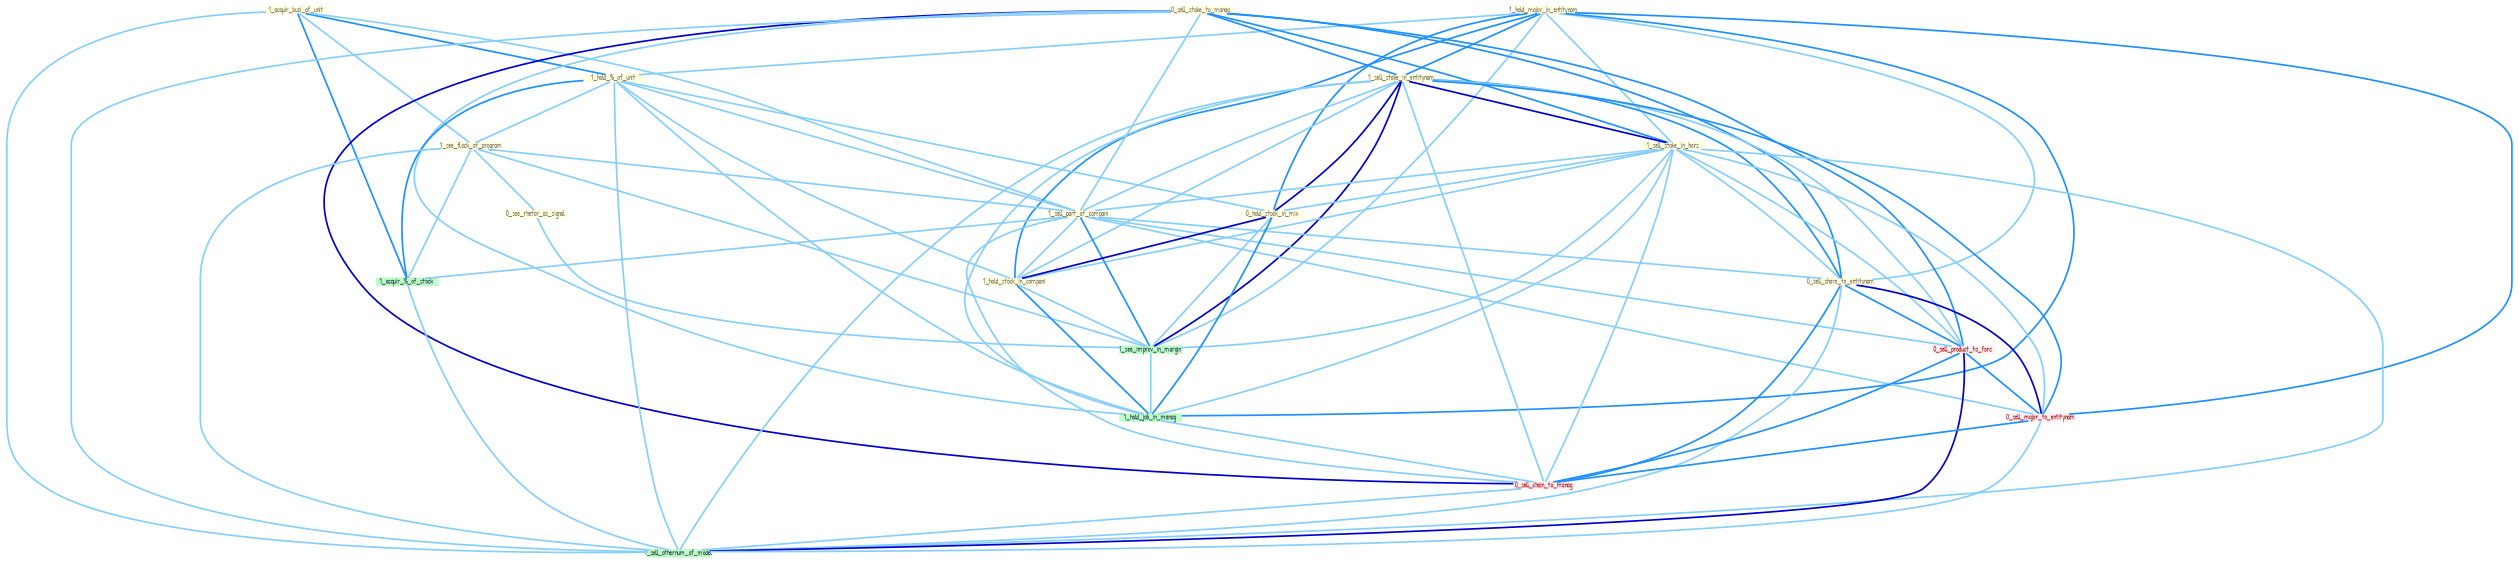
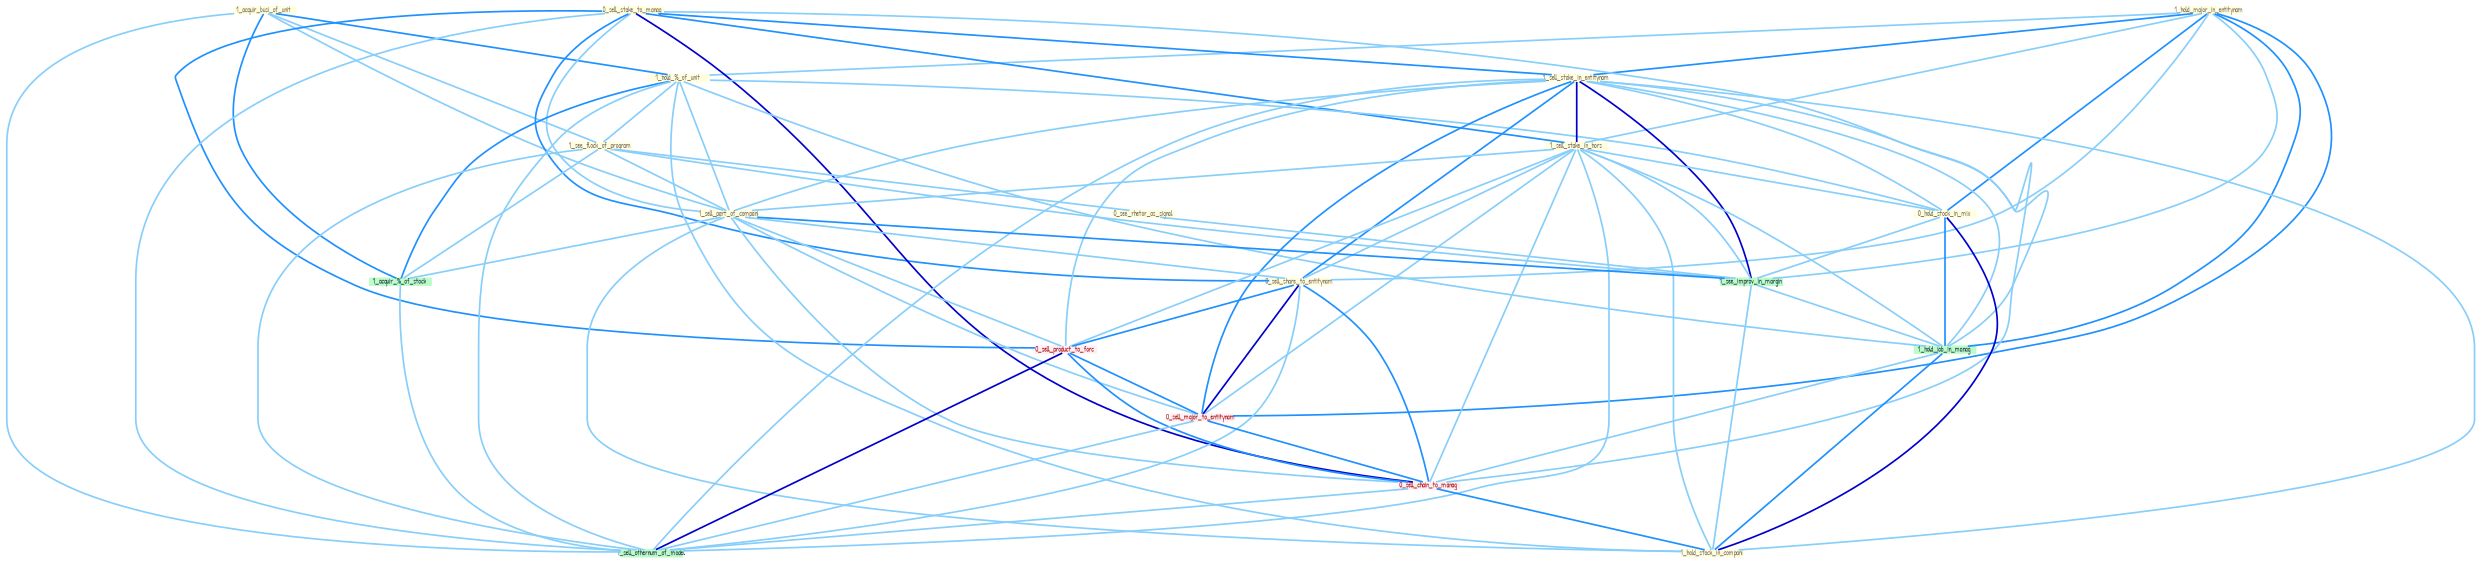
(1241, 104) -> (1571, 519)
(1345, 152) -> (1771, 127)
